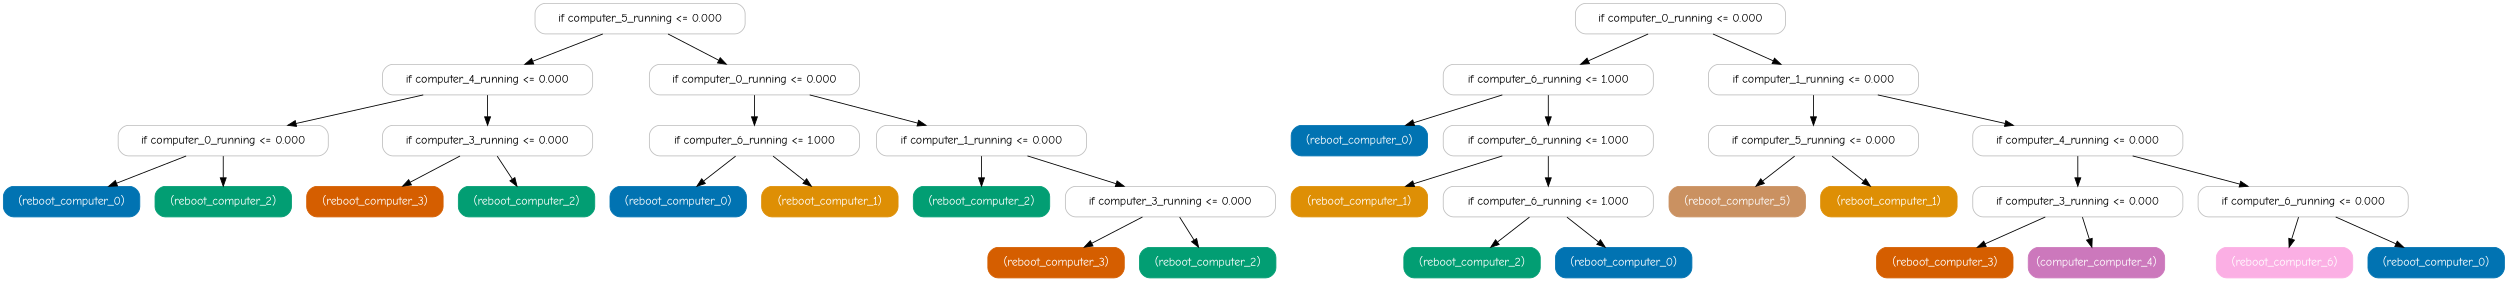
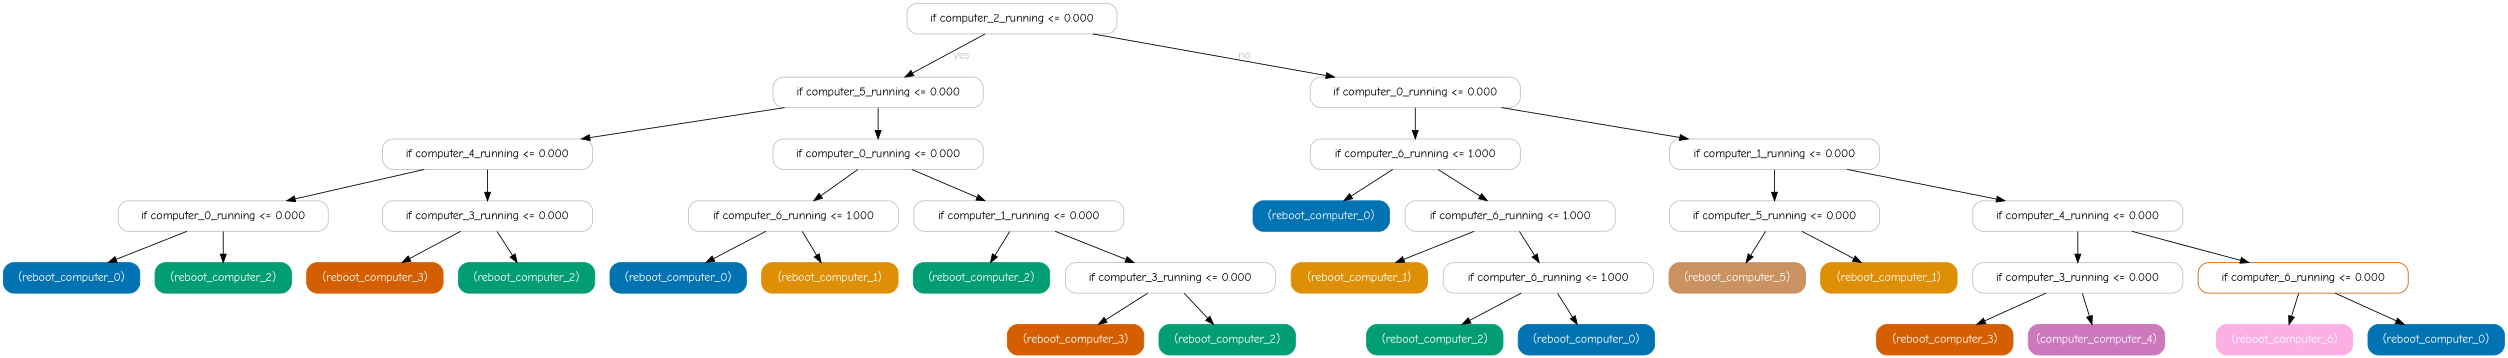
none -> (1012, 19)
(2303, 202) -> (2303, 278)
